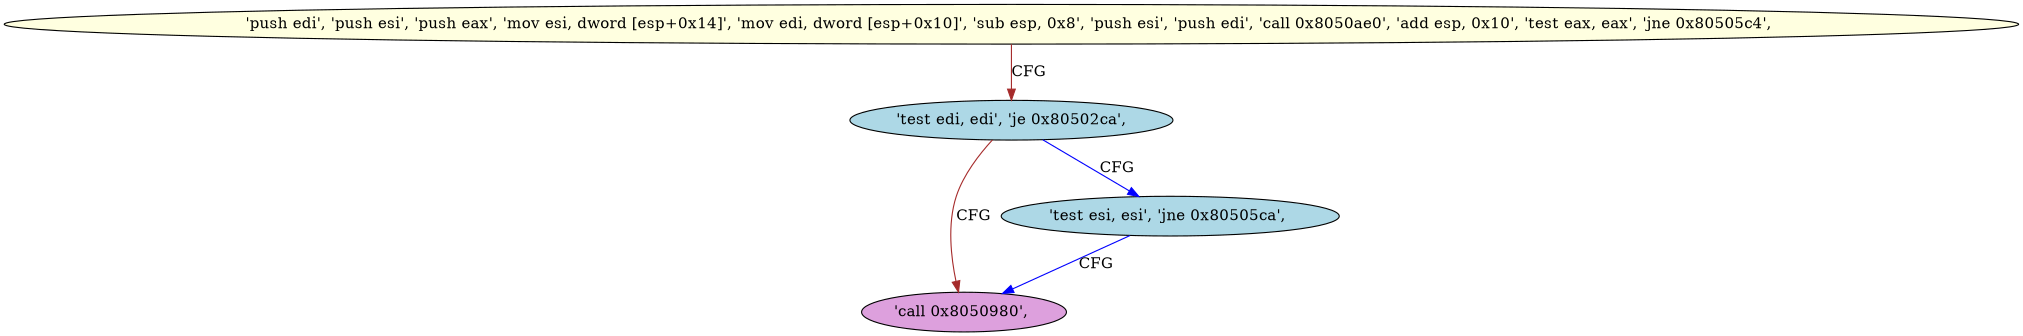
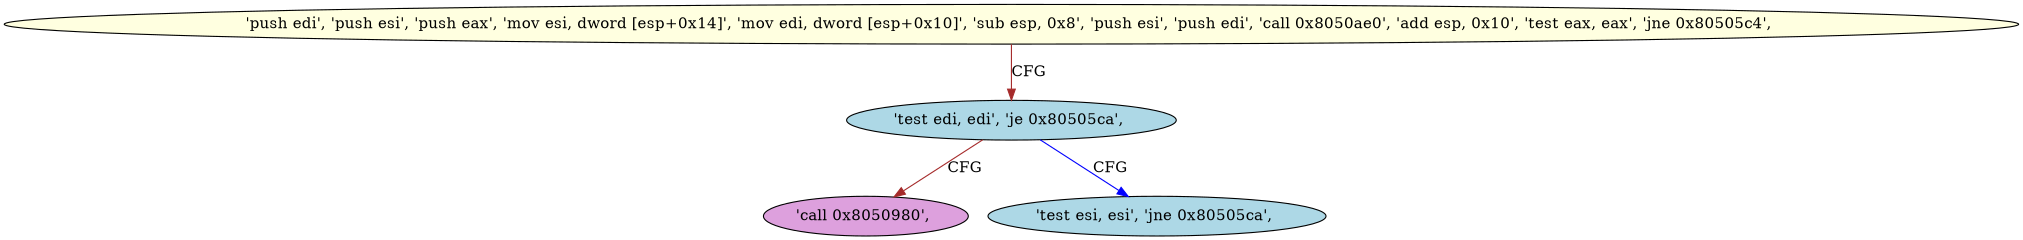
(1011, 120) -> (1011, 120)
(1071, 262) -> none
